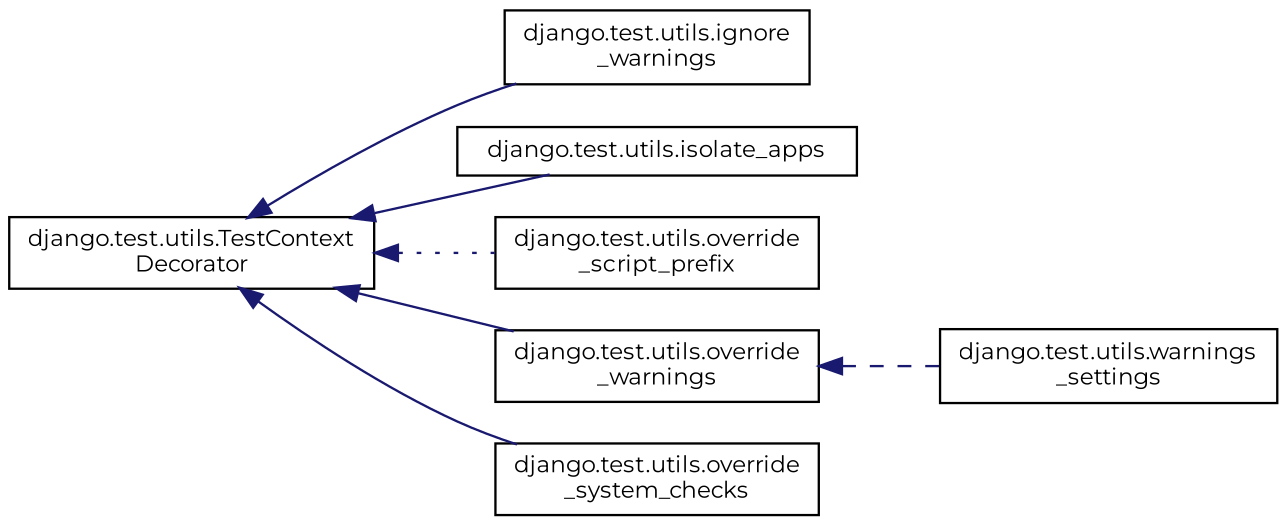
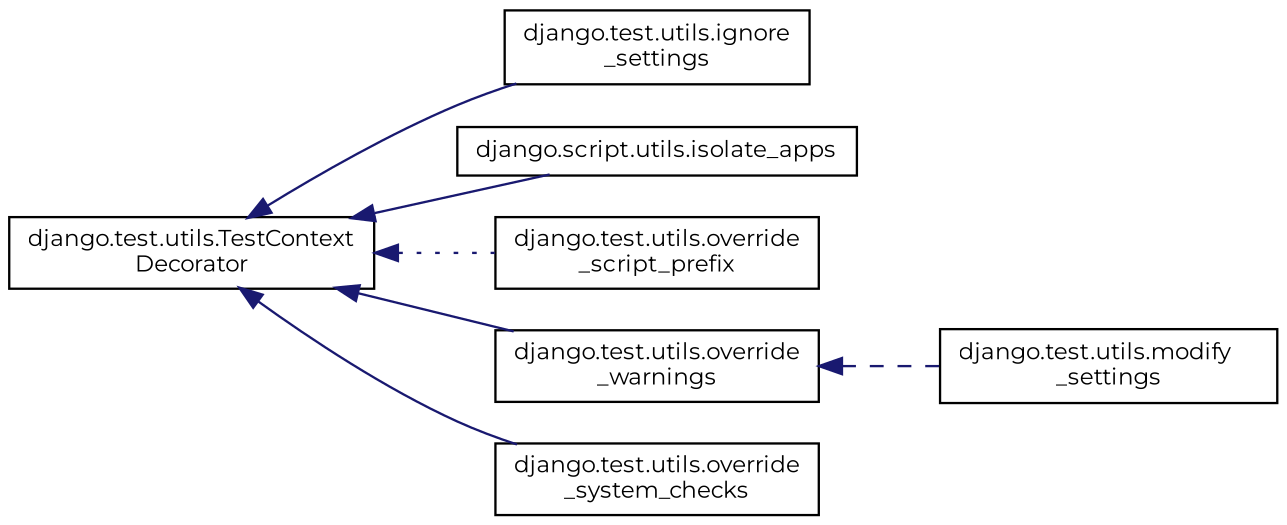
(657, 47) -> (657, 47)
(657, 151) -> (657, 151)
(1109, 366) -> (1109, 366)
